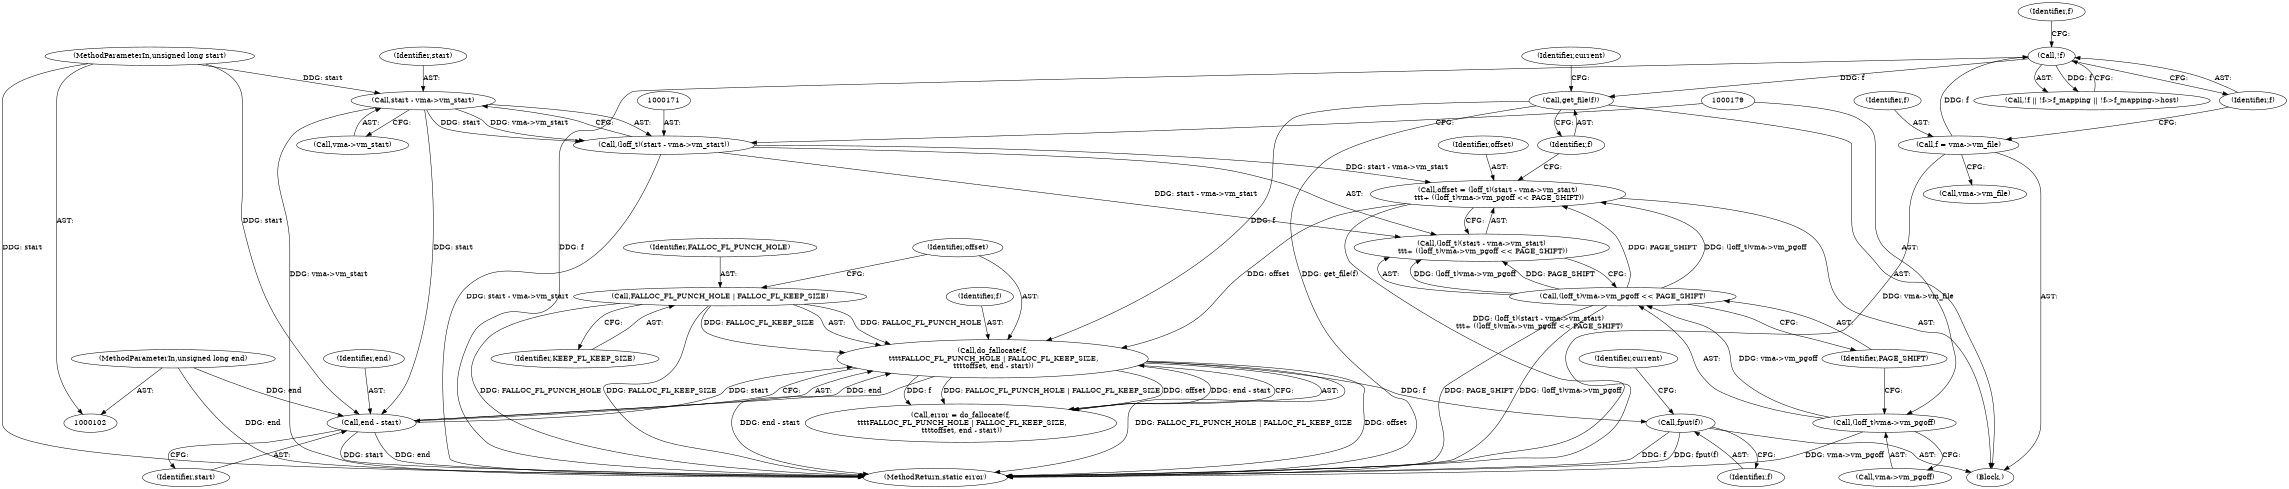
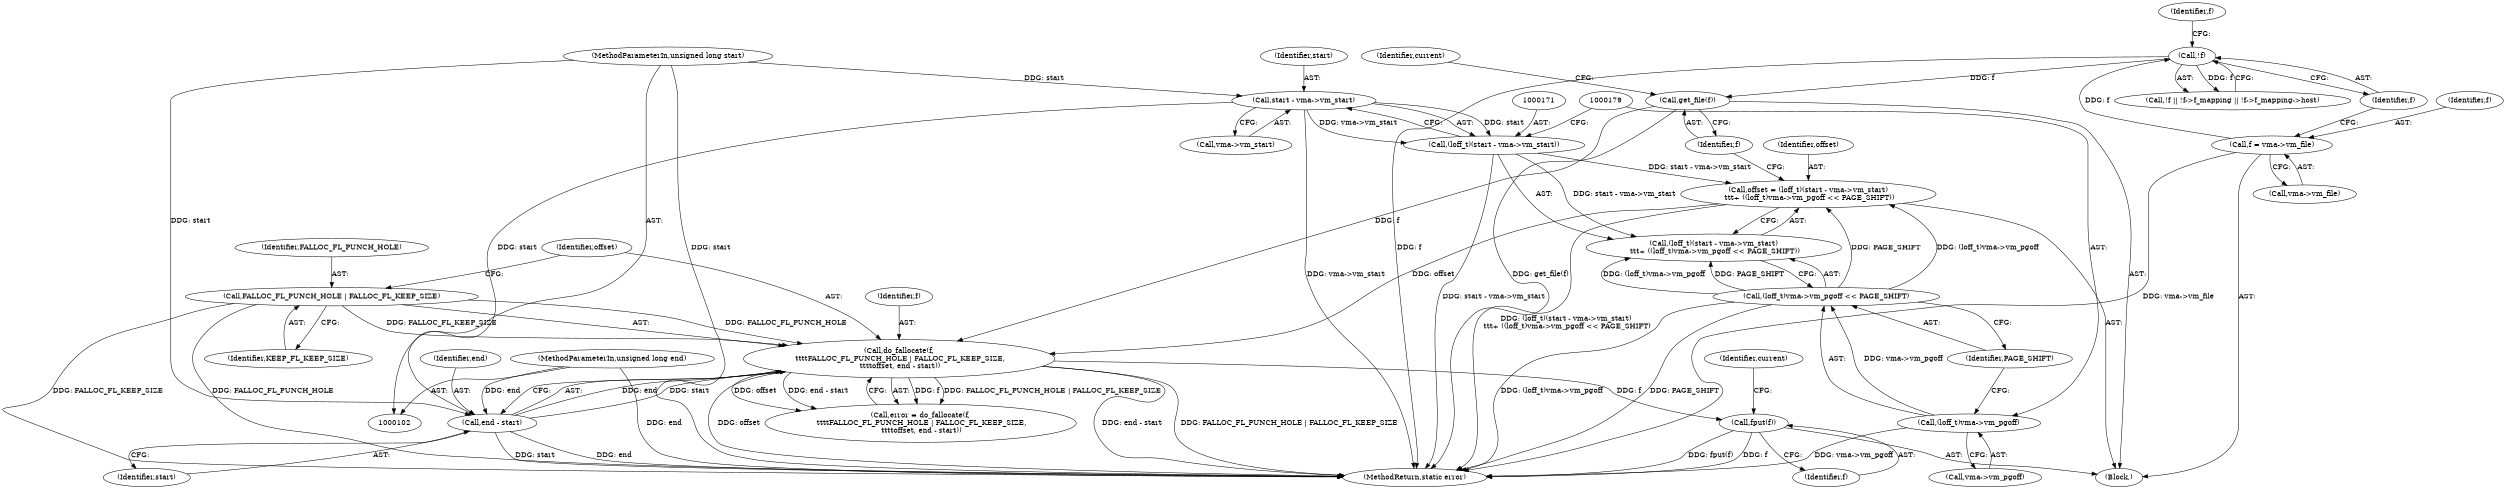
none -> (2297, 170)
